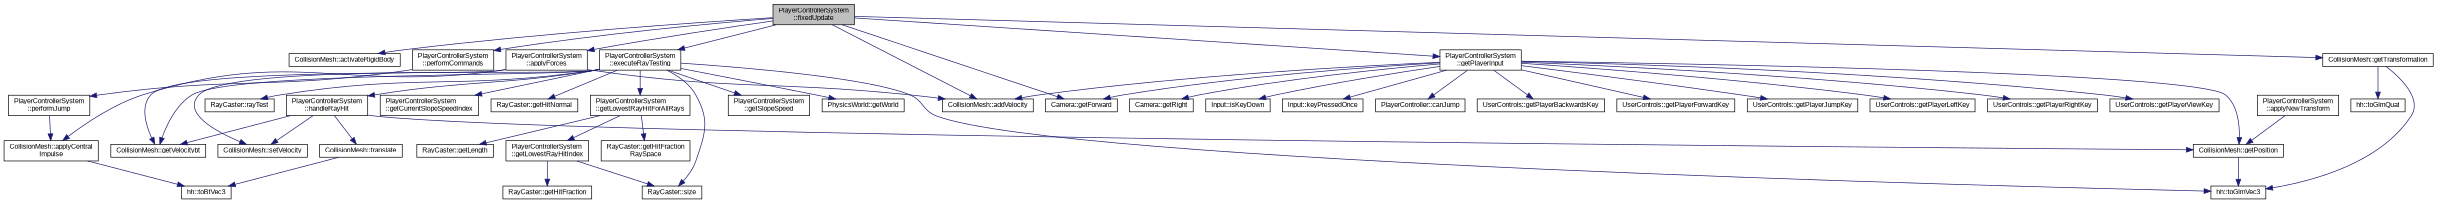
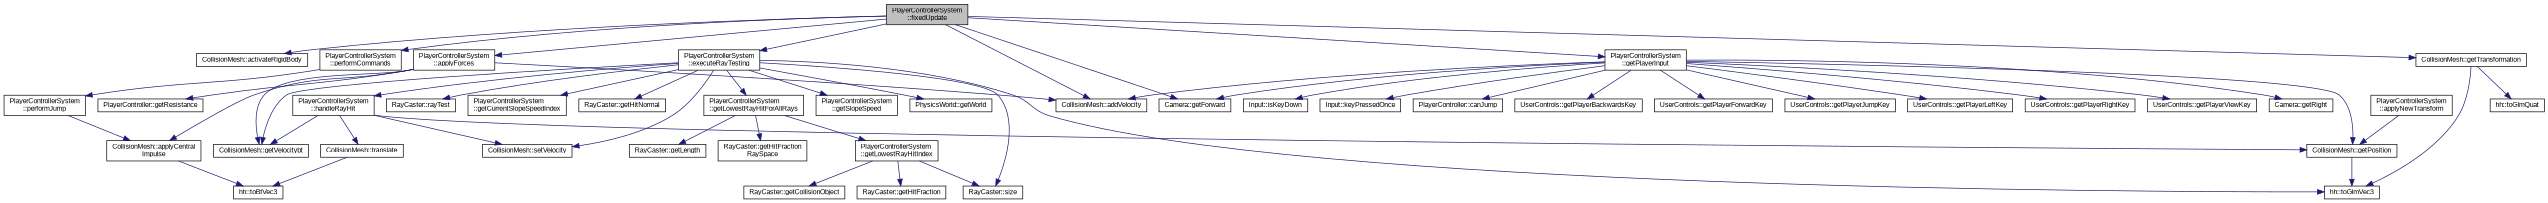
none -> (150, 105)
none -> (794, 192)
